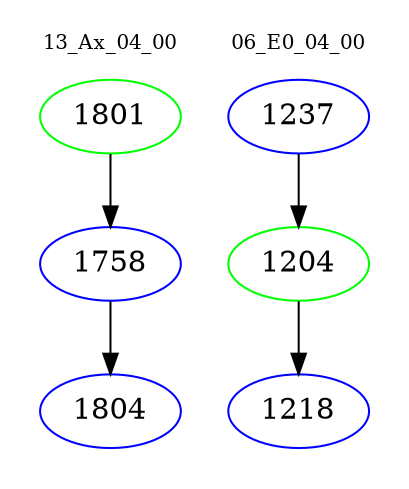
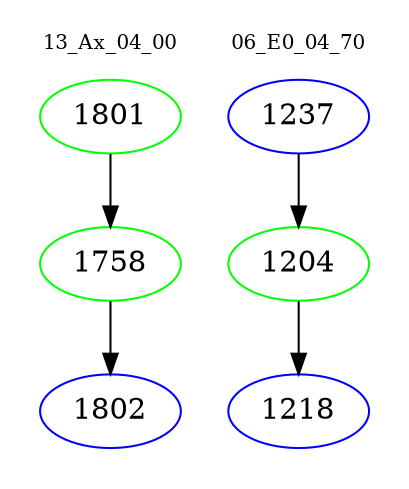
(299, 44) -> (299, 44)
(110, 264) -> (110, 264)
(110, 411) -> (110, 411)
